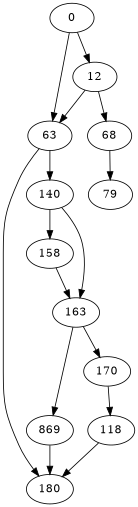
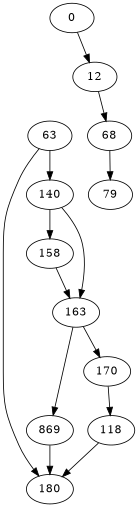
(62, 73) -> none
(75, 103) -> none
